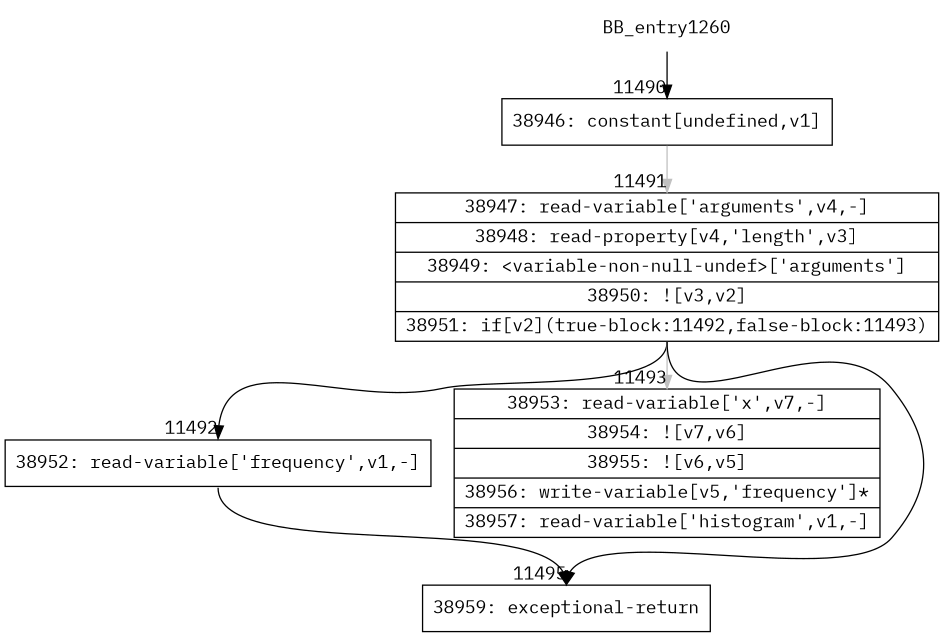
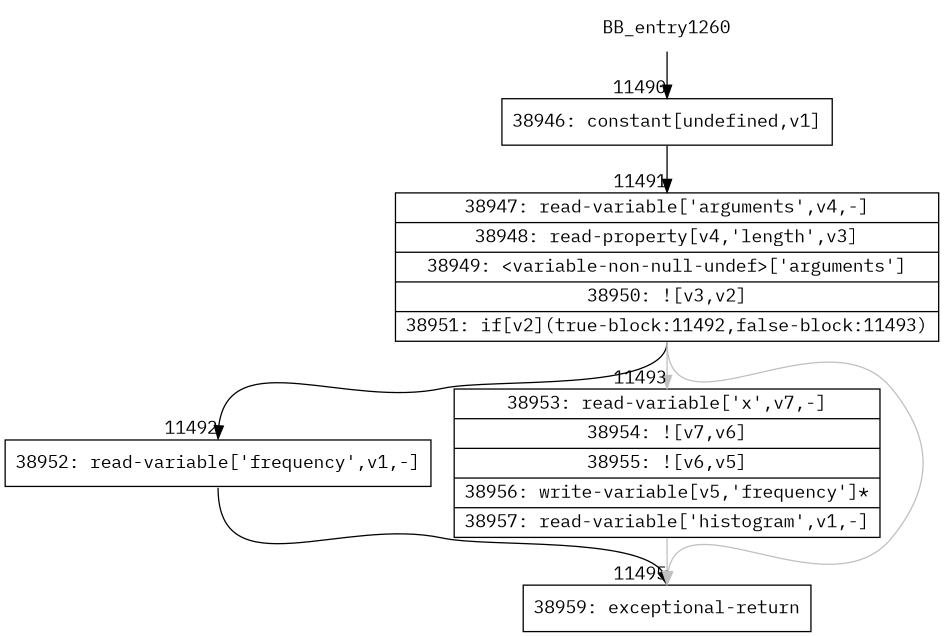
(667, 162) -> (667, 162)
(917, 499) -> (922, 457)
none -> (667, 555)
